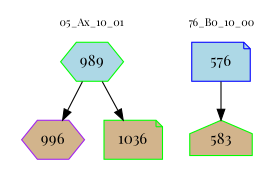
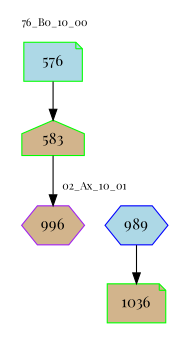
(92, 23) -> (95, 187)
(92, 62) -> (136, 225)
(221, 62) -> (53, 62)
(75, 96) -> (53, 184)
